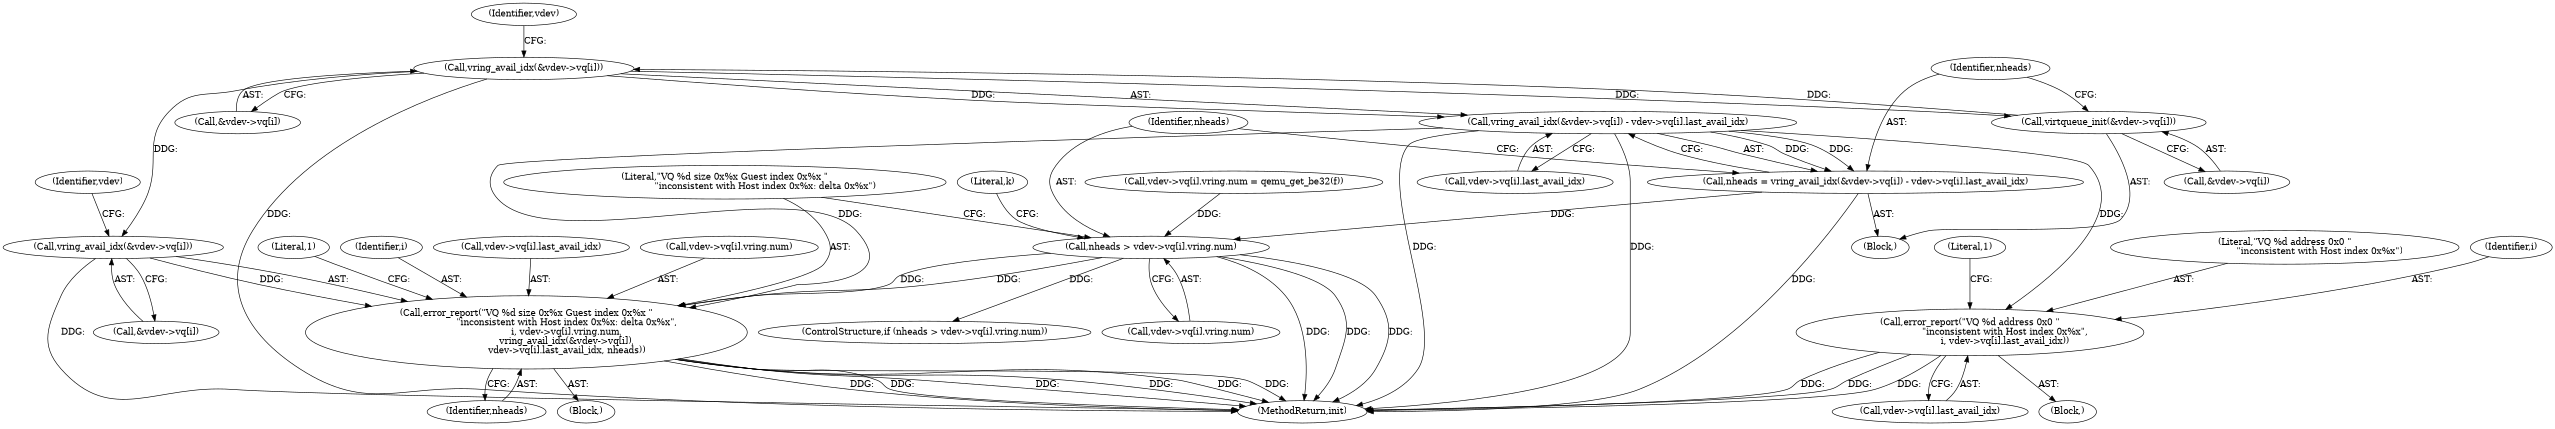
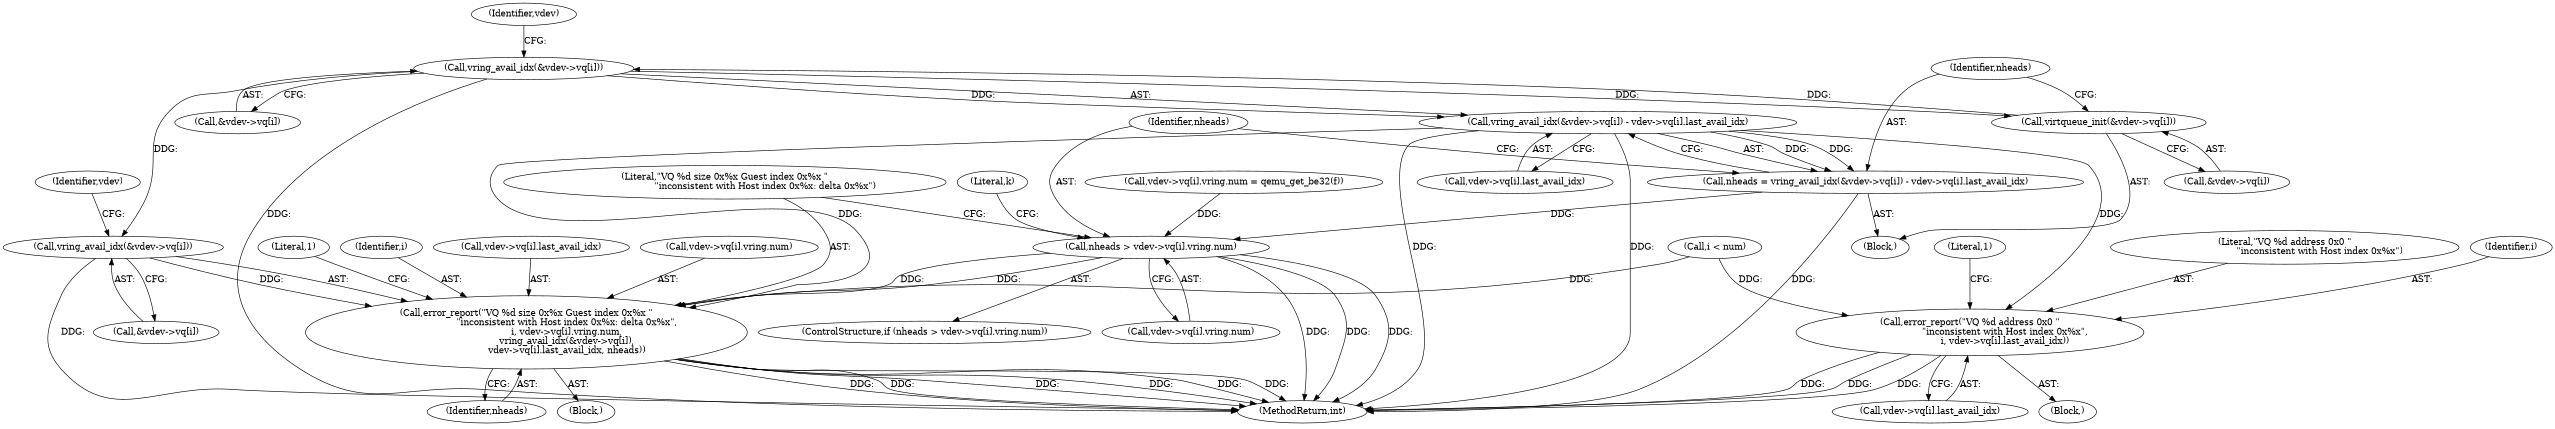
none -> (1715, 247)
(1083, 280) -> (1083, 280)
(1302, 412) -> (1302, 412)
